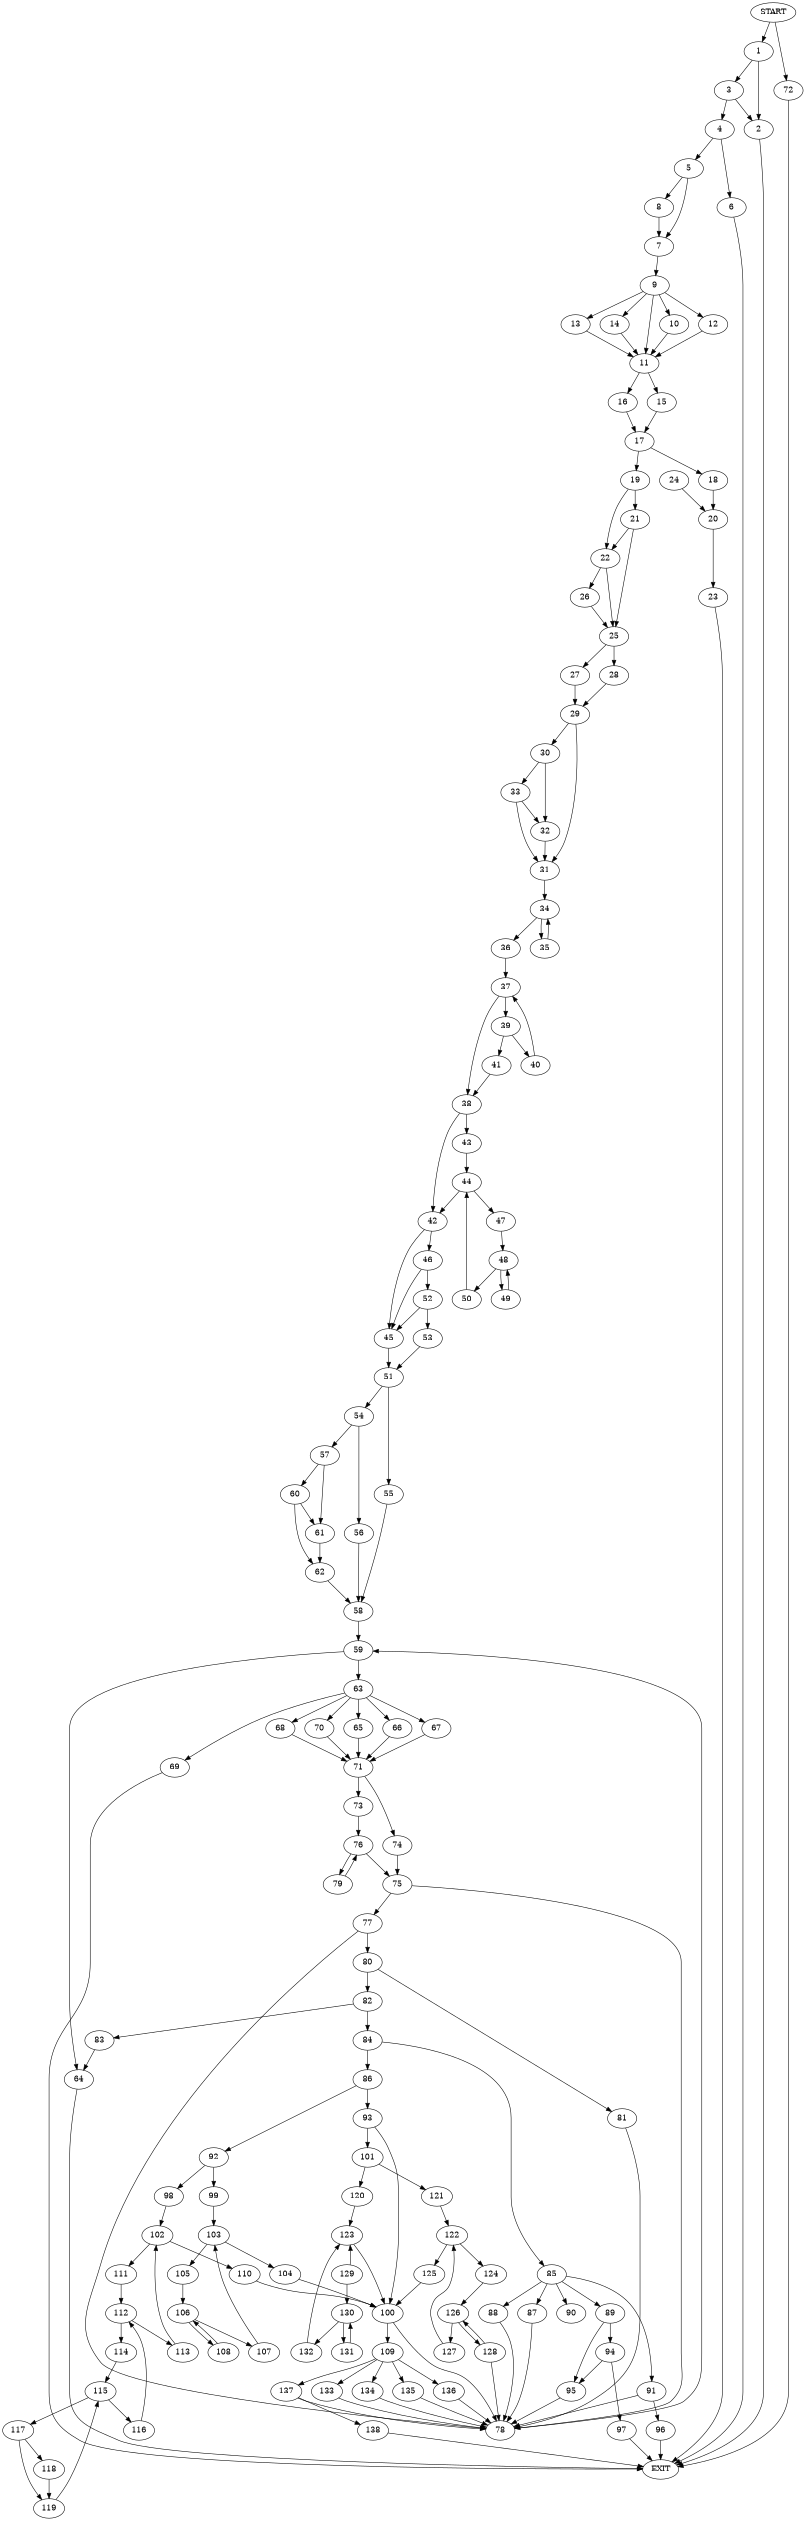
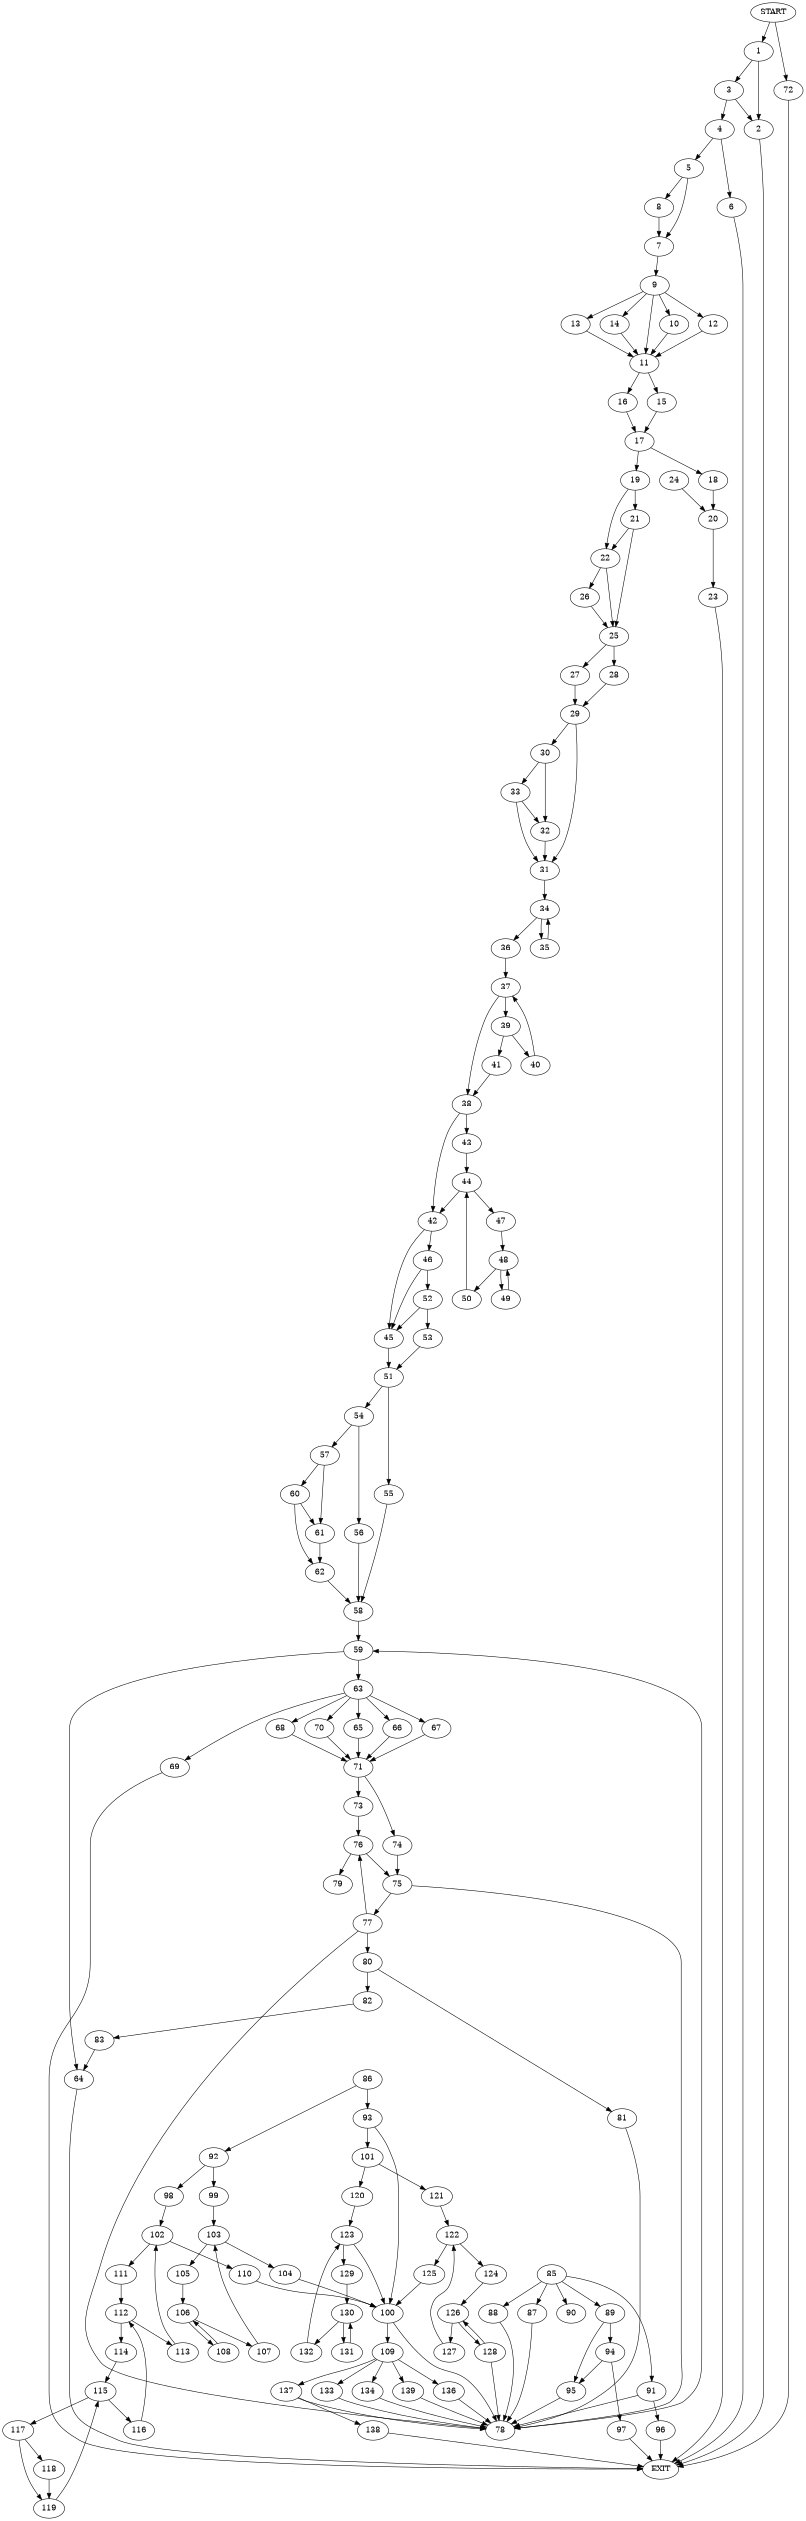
(350, 1868) -> (363, 1887)
(368, 2040) -> none
(351, 2258) -> (343, 2252)
(408, 2391) -> (408, 2391)
